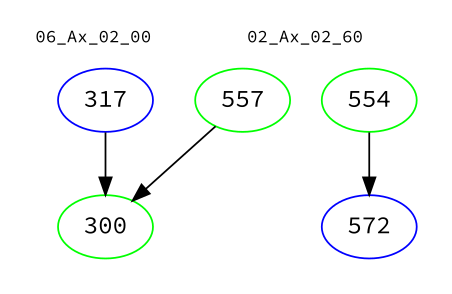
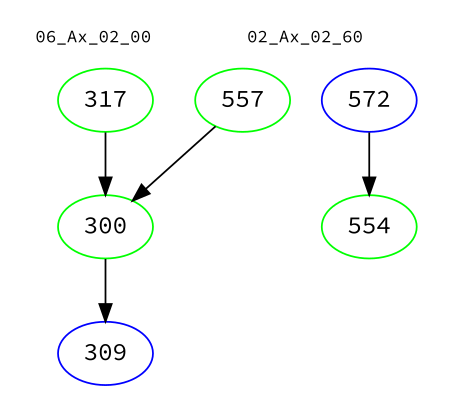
(106, 100) -> (106, 100)
(369, 155) -> (369, 155)
none -> (106, 353)
